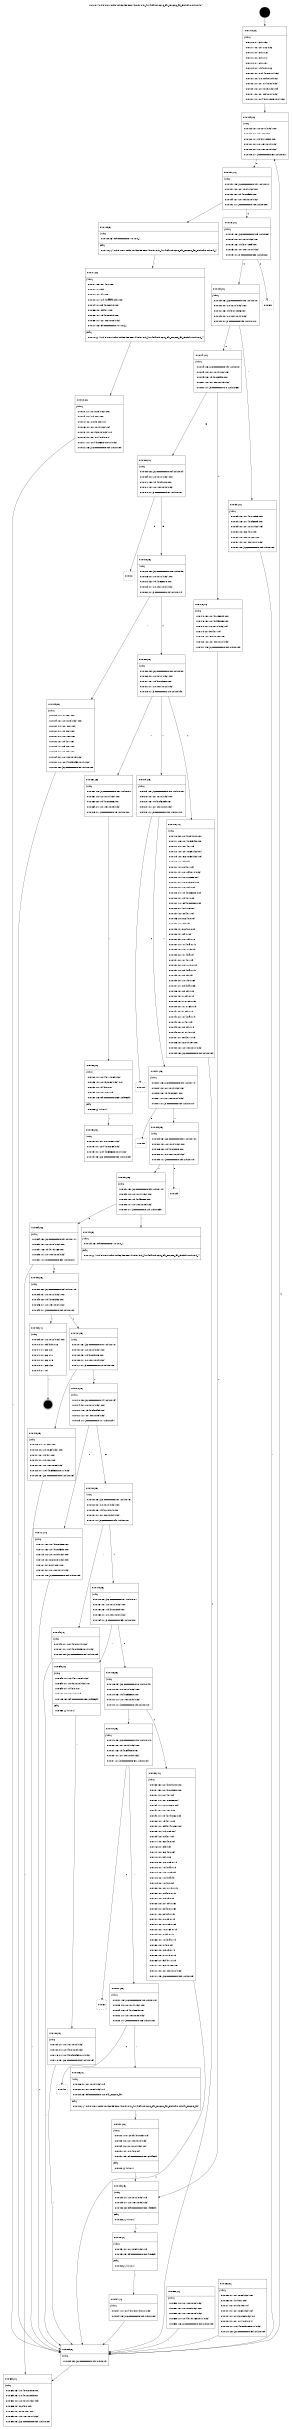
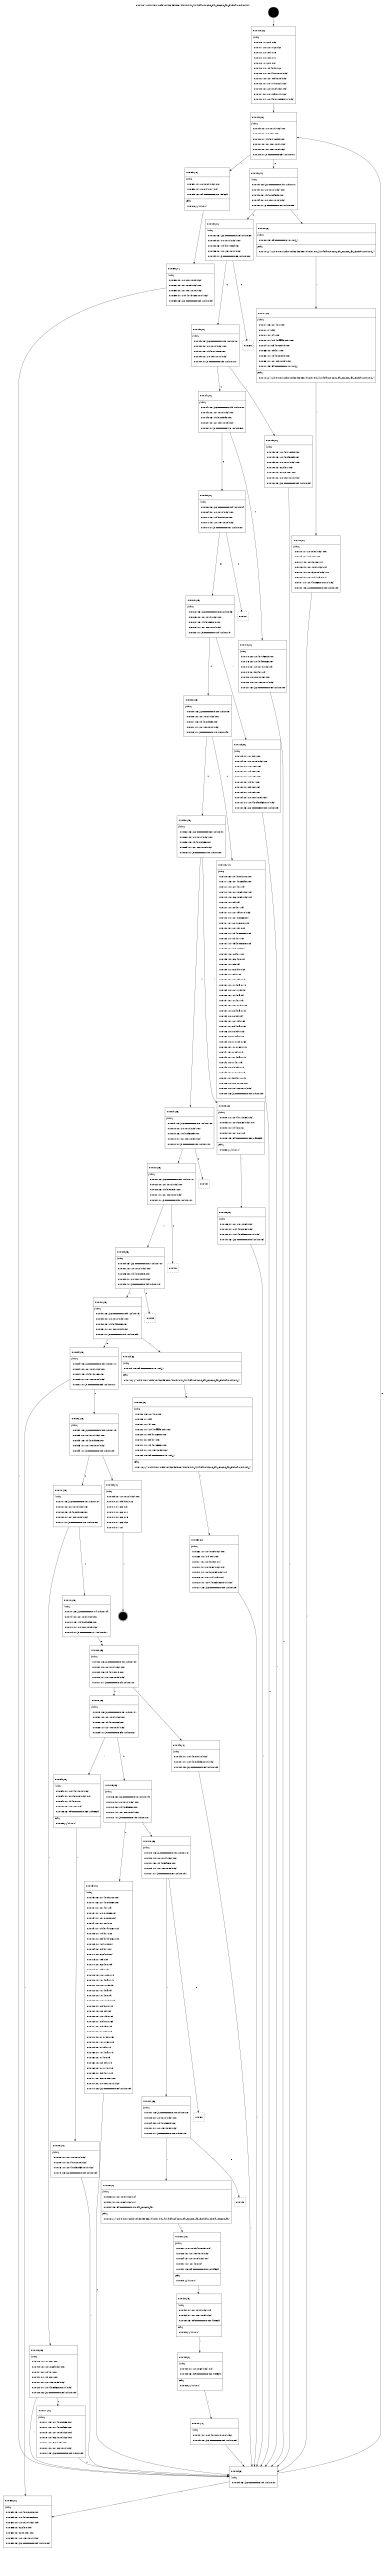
none -> (207, 189)
(161, 735) -> (195, 981)
none -> (192, 1435)
(218, 1440) -> (283, 1580)
(77, 1476) -> (57, 2401)
none -> (263, 1854)
